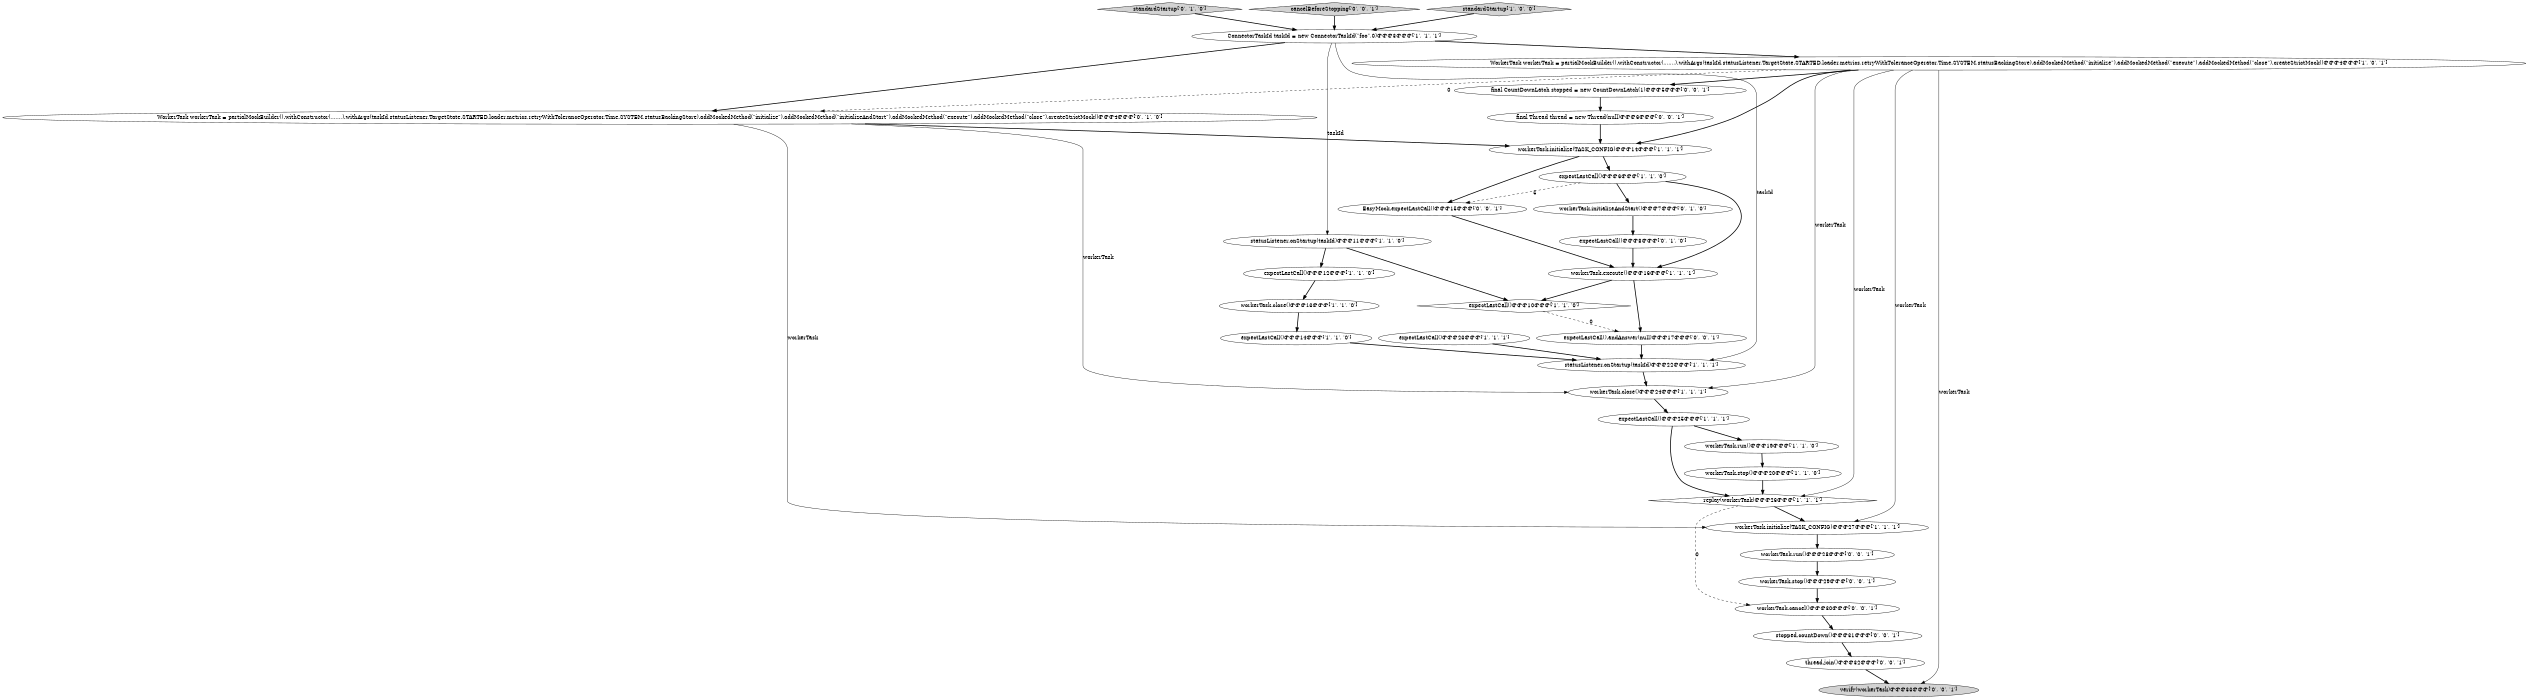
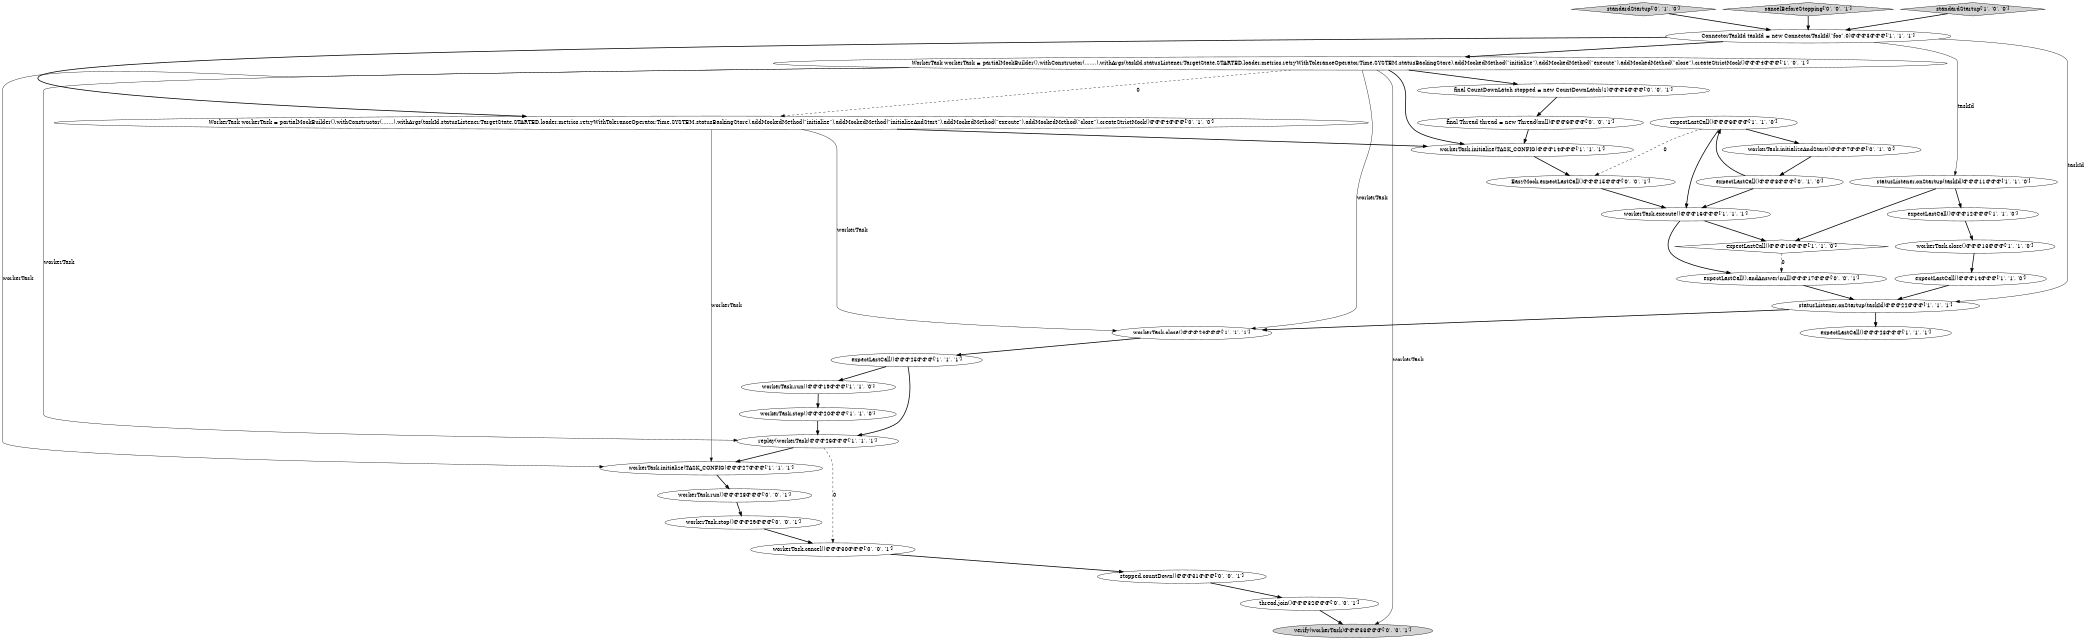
(1606, 162) -> (1721, 160)
(1535, 193) -> (1665, 150)
(1545, 351) -> (1876, 318)
(1763, 501) -> (818, 441)
